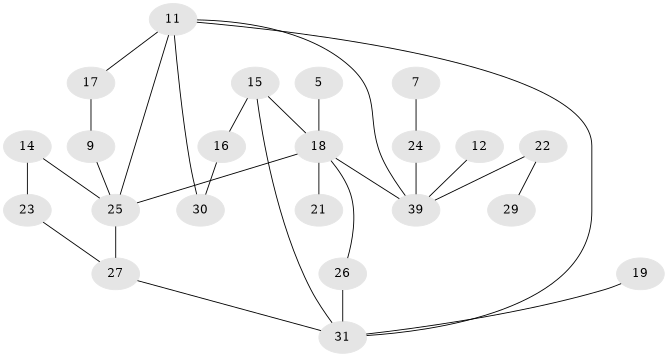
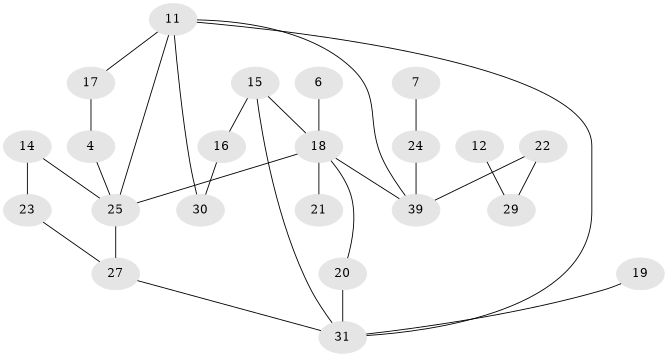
(319, 83) -> (319, 83)
(91, 147) -> (91, 147)
(448, 178) -> (496, 178)
(343, 274) -> (343, 274)
